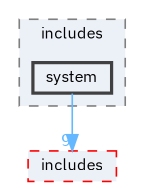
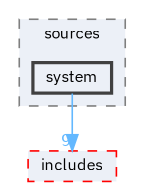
(72, 35) -> (72, 35)
